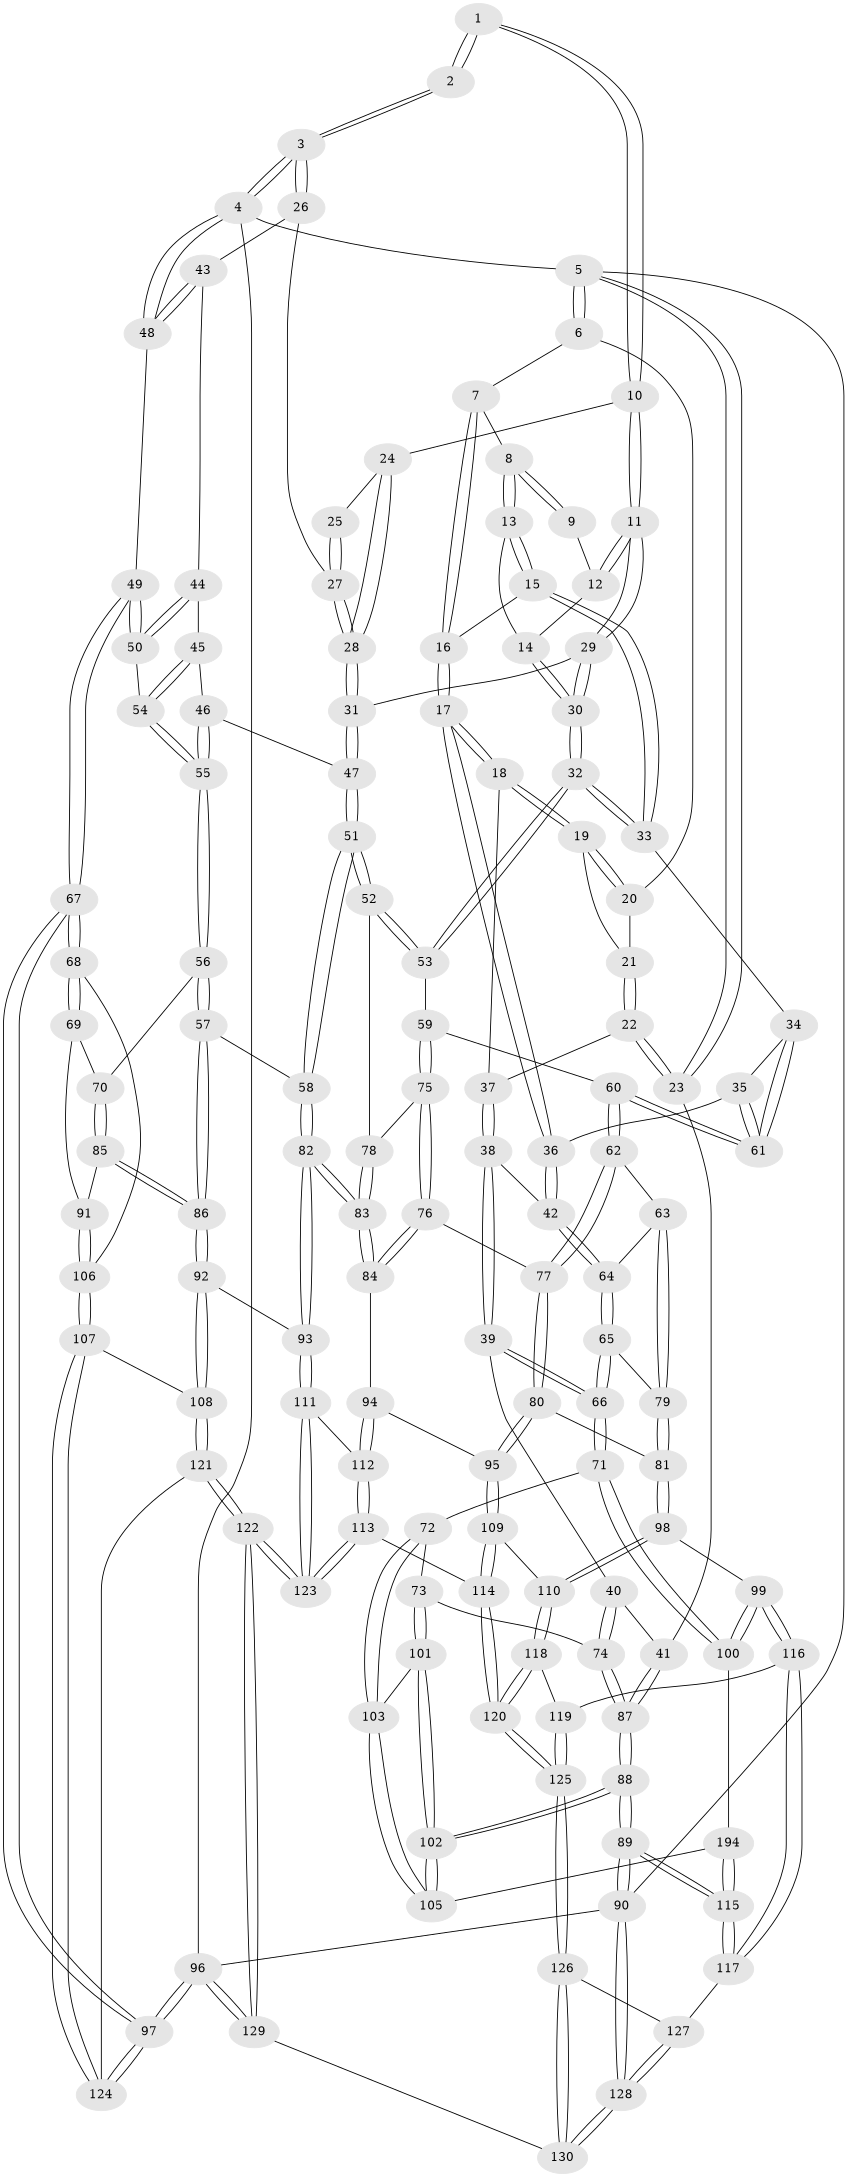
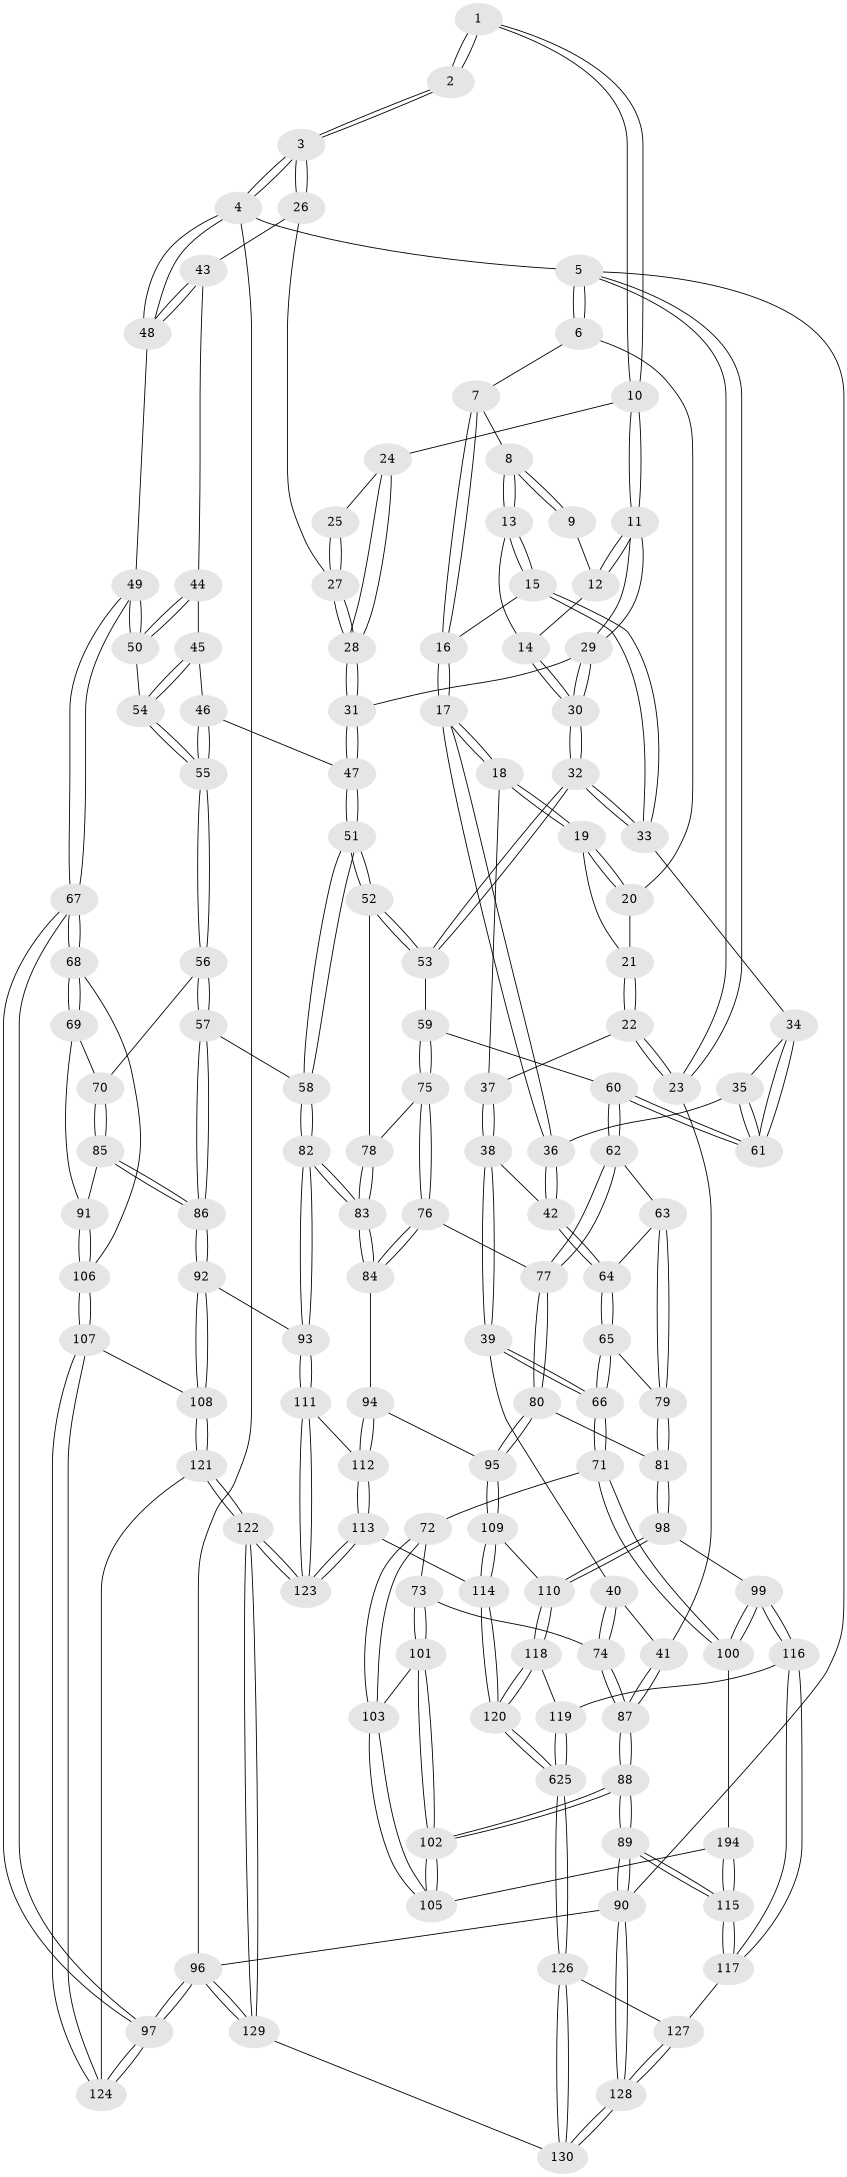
(561, 1780) -> (561, 1780)
